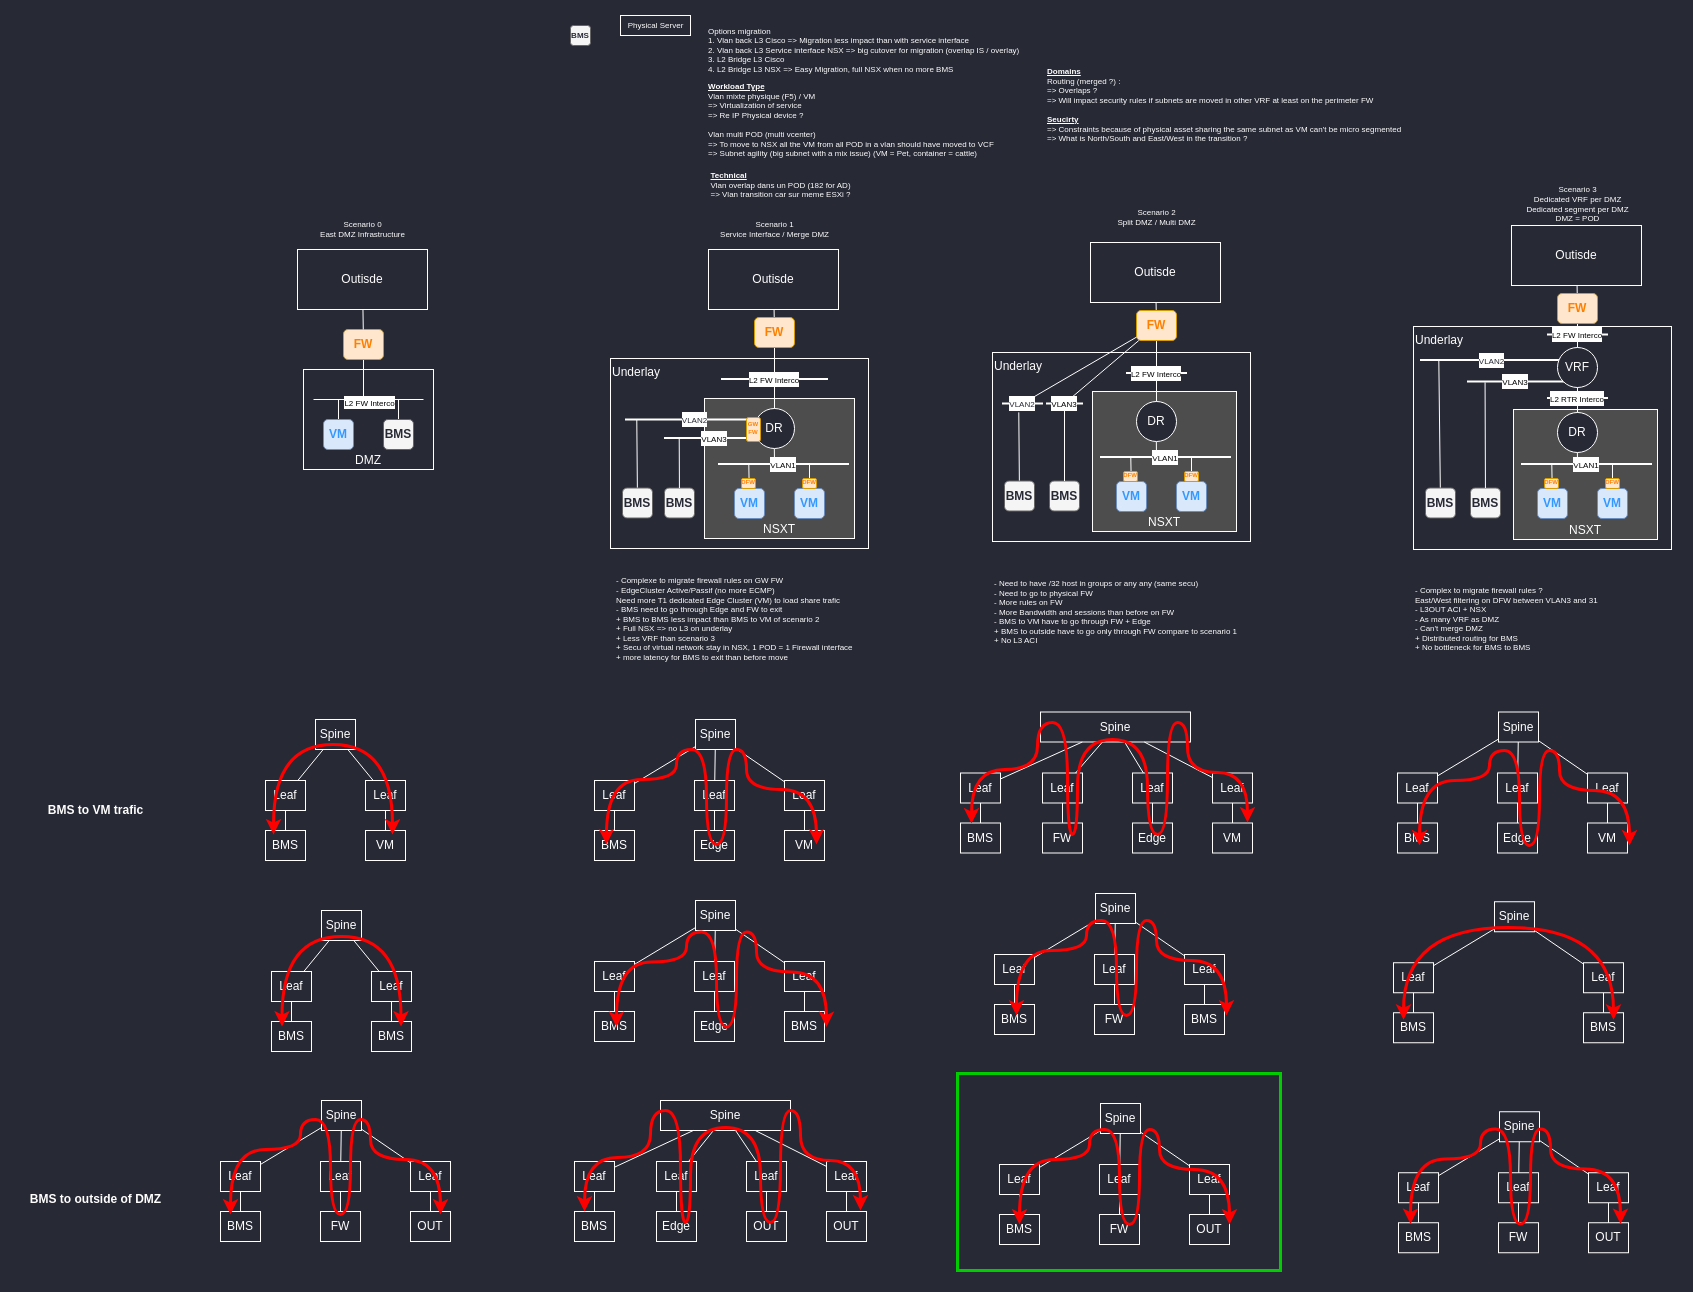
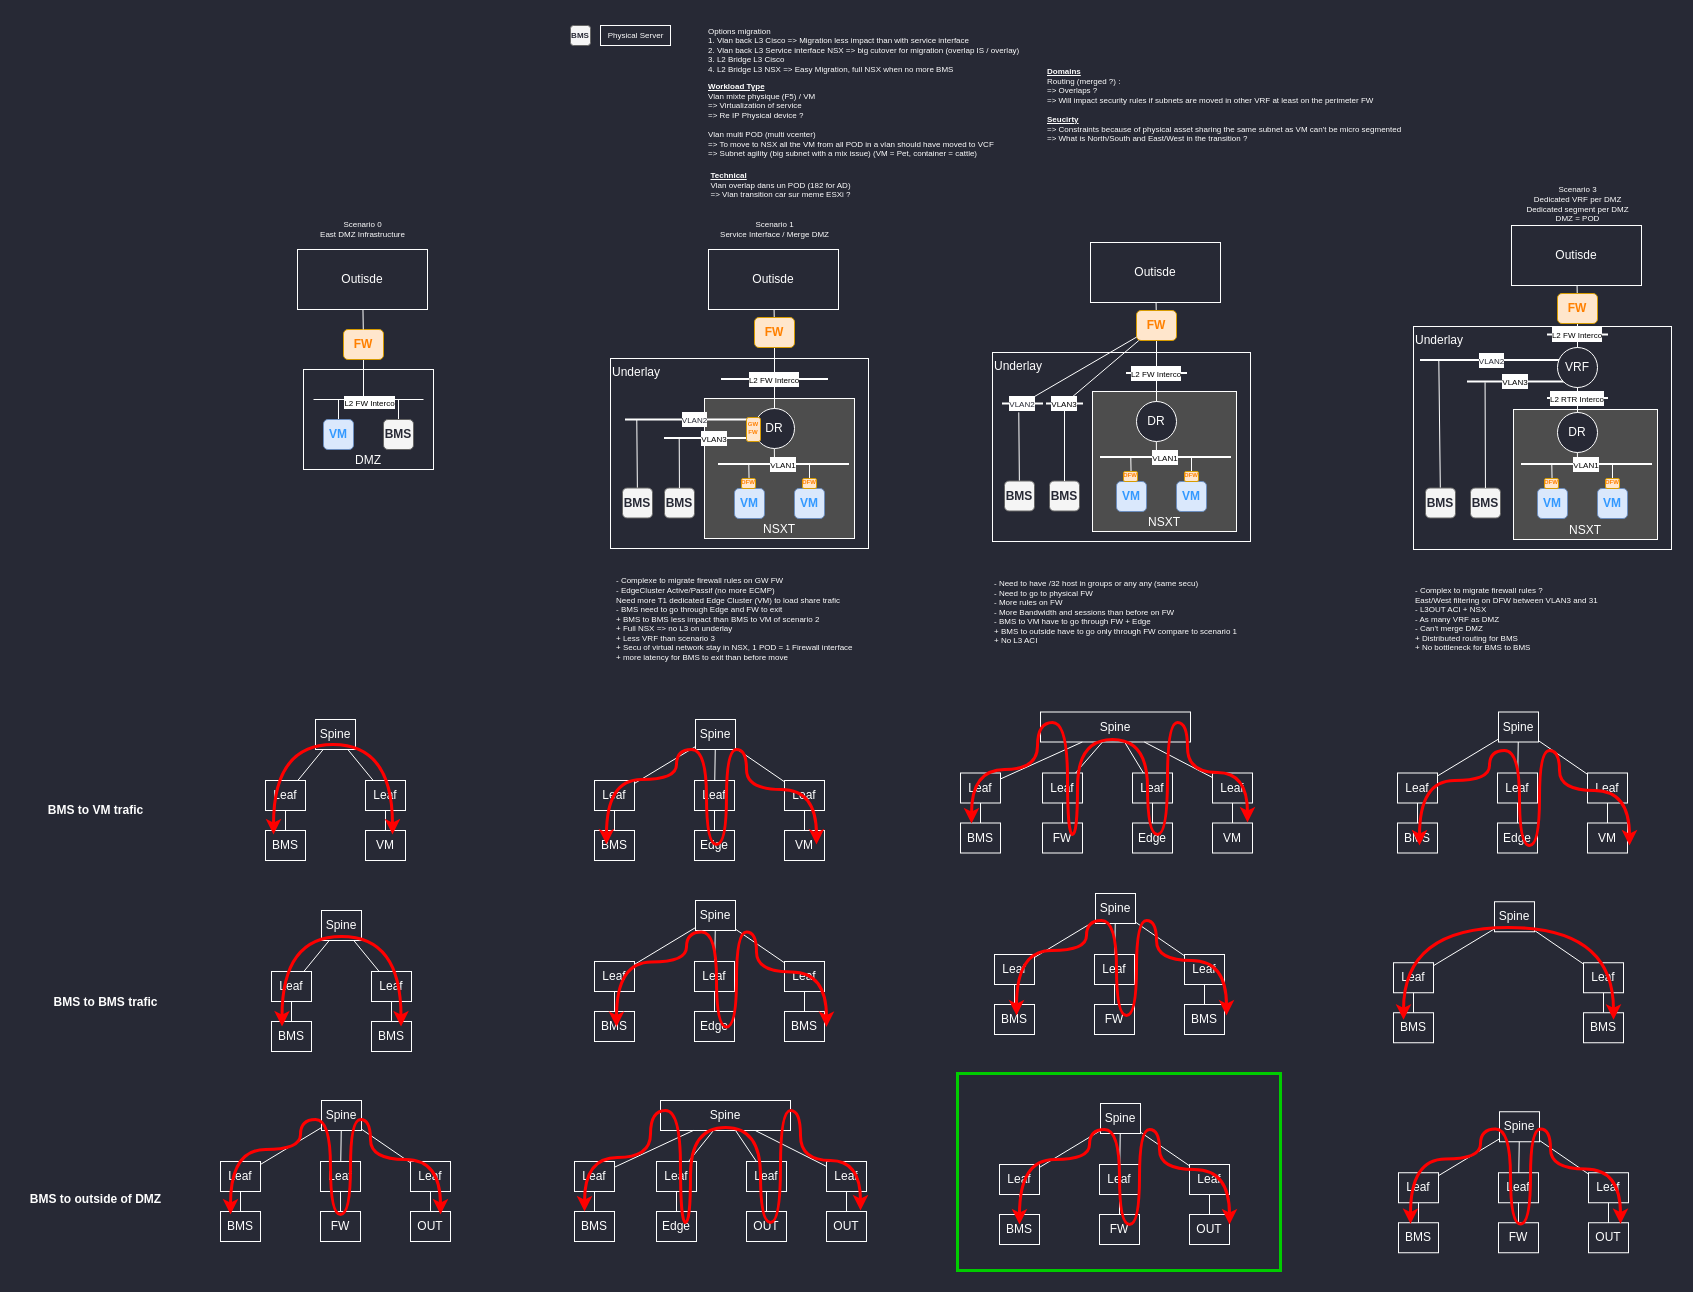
(656, 26) -> (636, 36)
(1157, 218) -> none
none -> (106, 1003)
